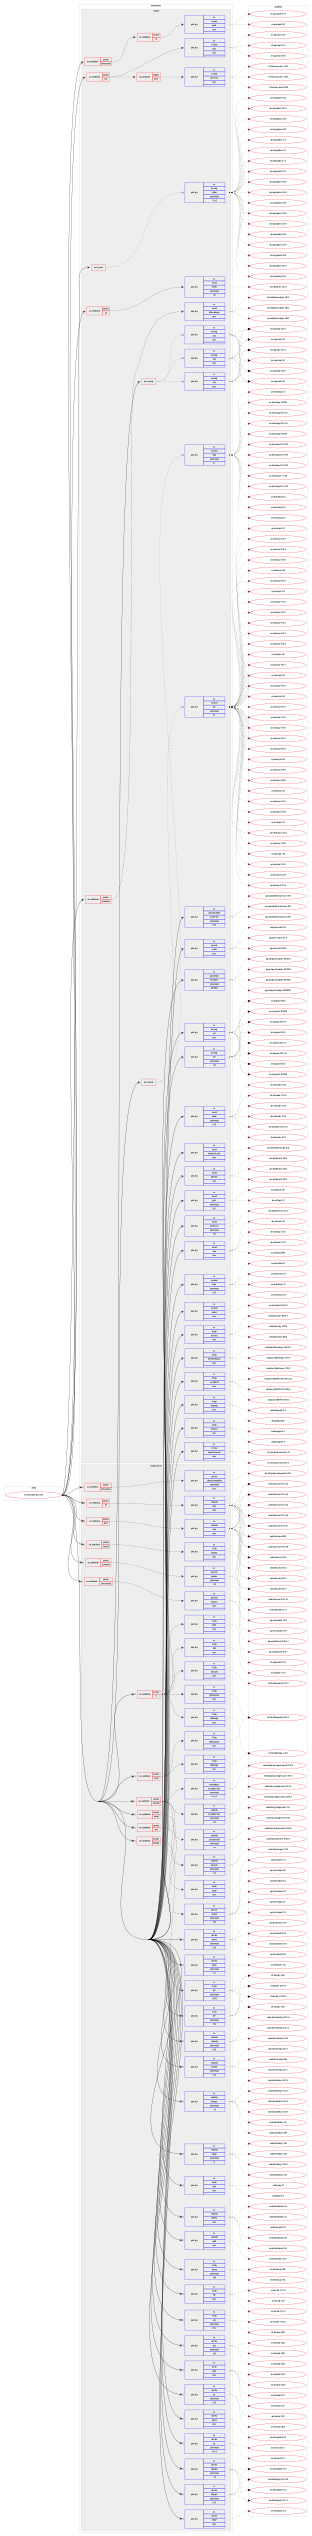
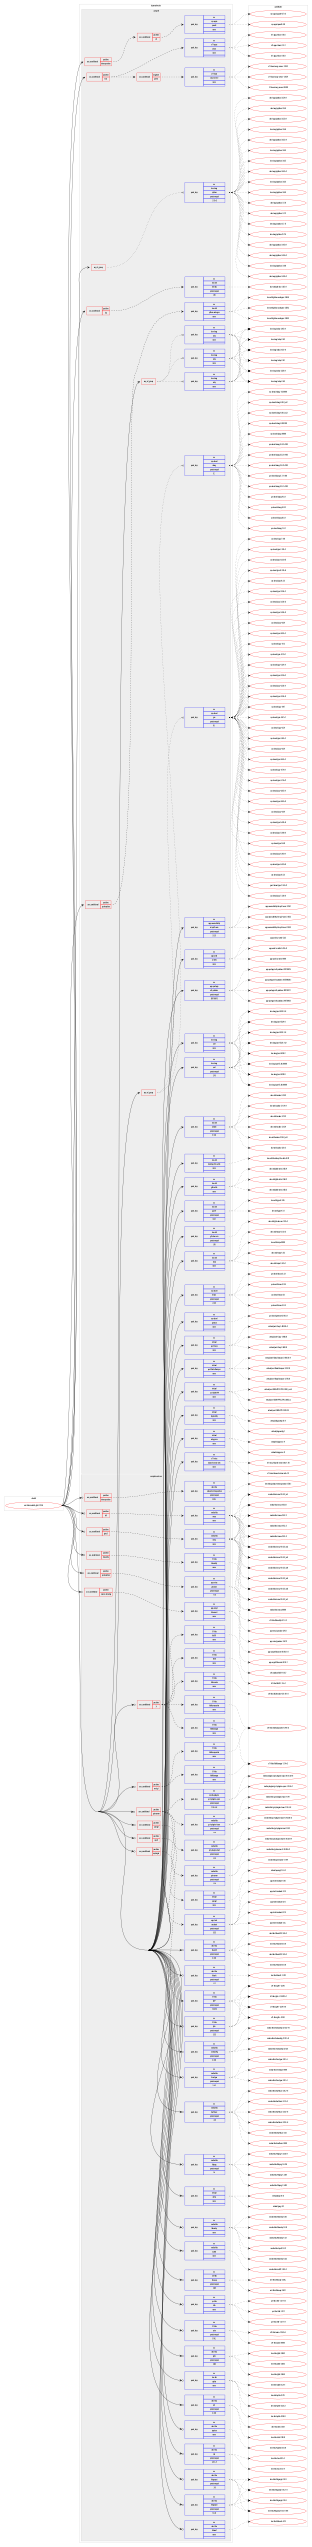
none -> (278, 434)
